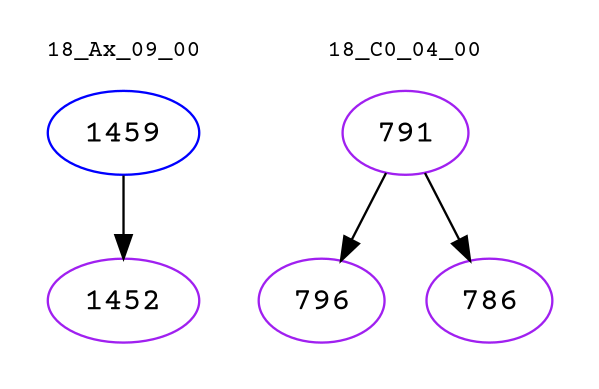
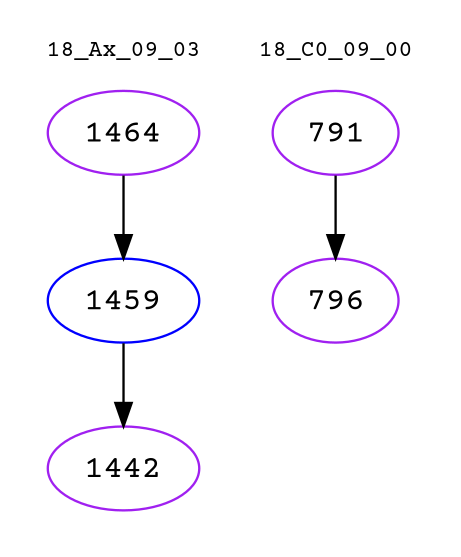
(125, 50) -> (125, 50)
(406, 50) -> (337, 50)
none -> (124, 133)
(124, 301) -> (124, 468)
(489, 301) -> none
